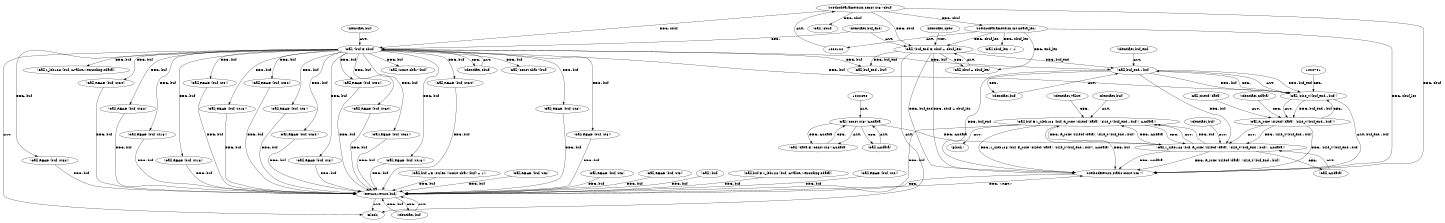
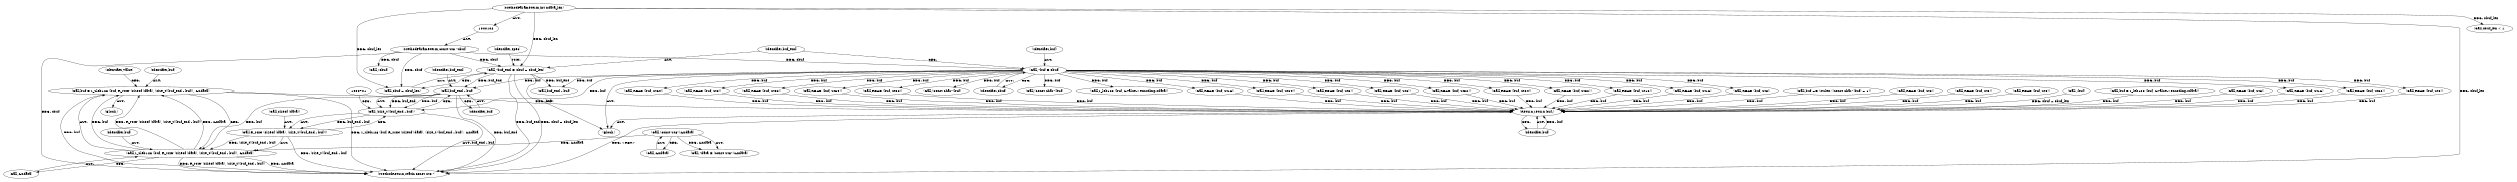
(932, 18) -> (405, 65)
(1046, 49) -> (369, 49)
(860, 96) -> none
(1255, 96) -> none
(835, 135) -> none
(680, 184) -> (2051, 101)
(792, 191) -> none
